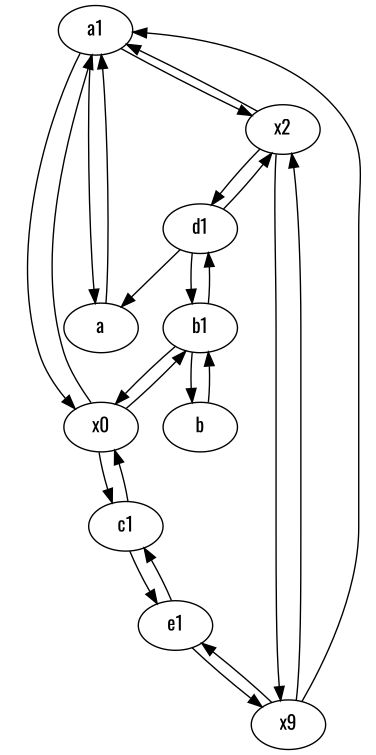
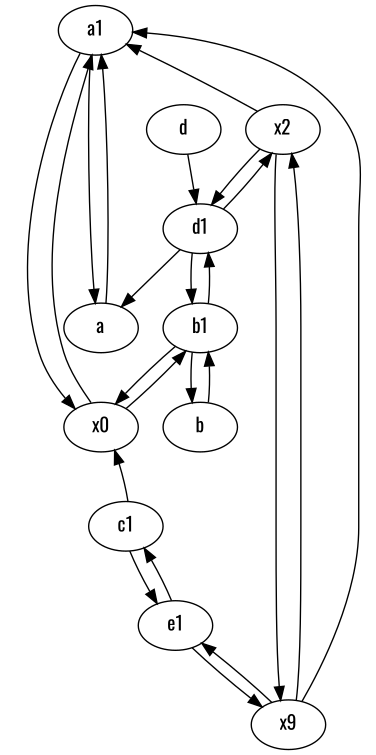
(180, 80) -> none
none -> (184, 130)
(103, 471) -> none
